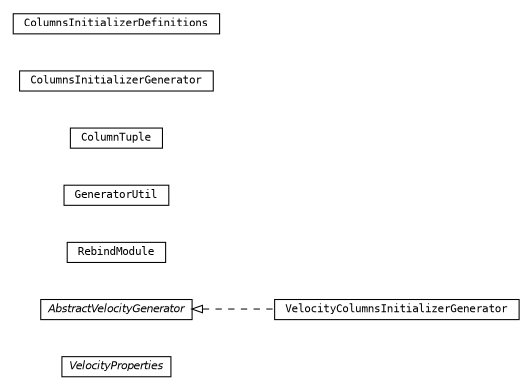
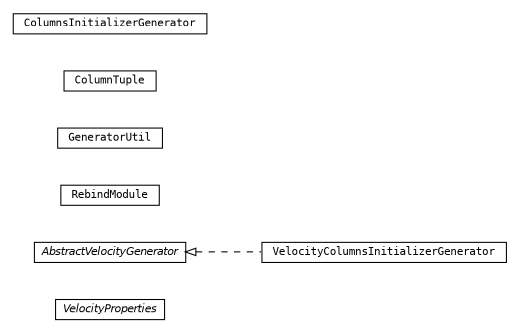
(116, 23) -> none
